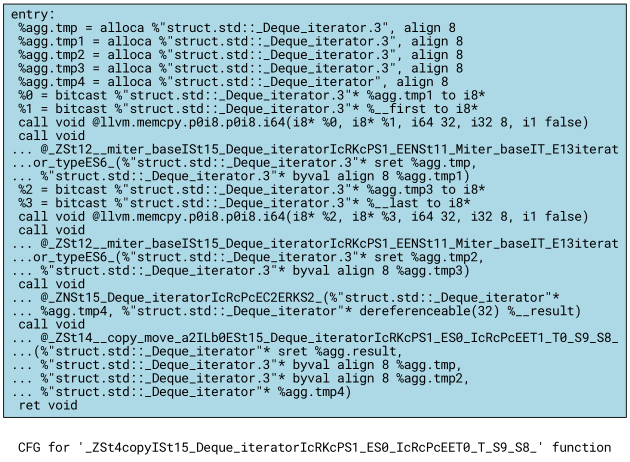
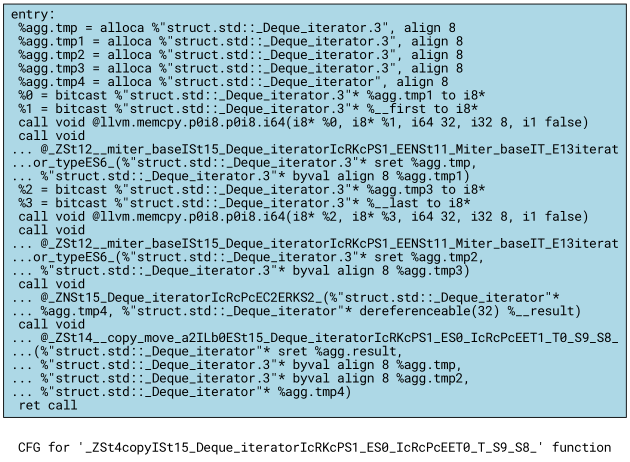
(44, 406) -> (44, 406)
